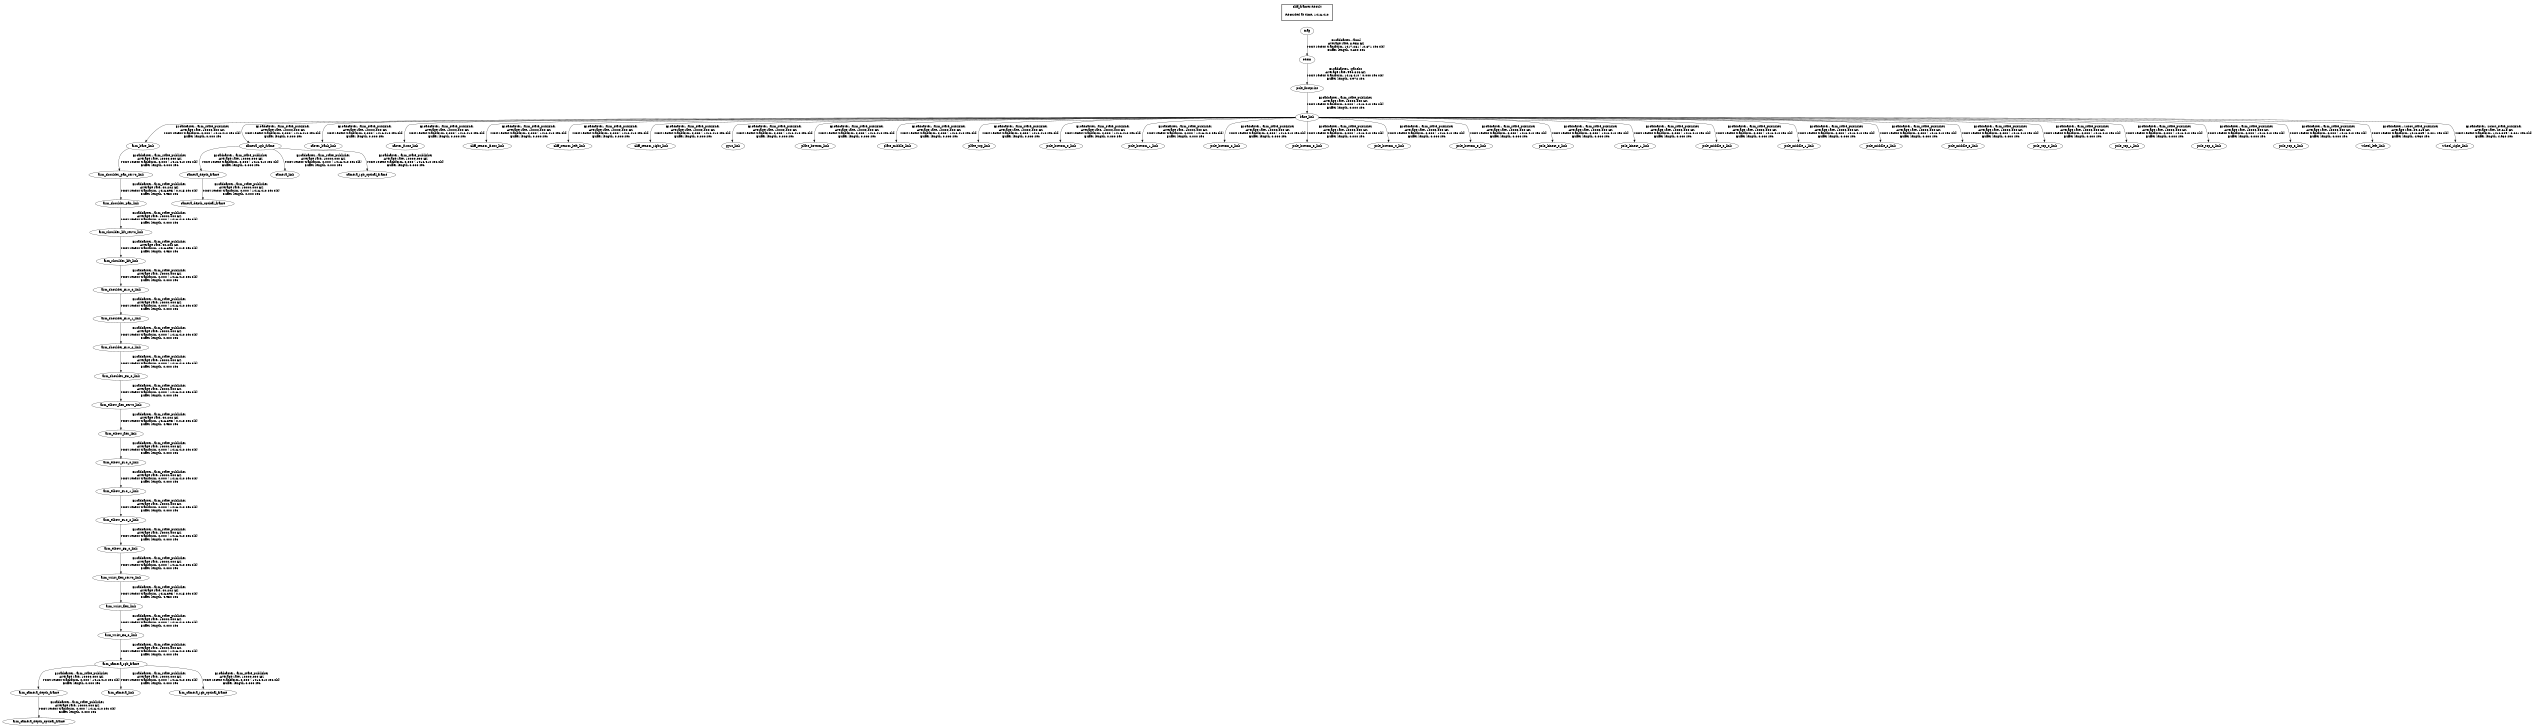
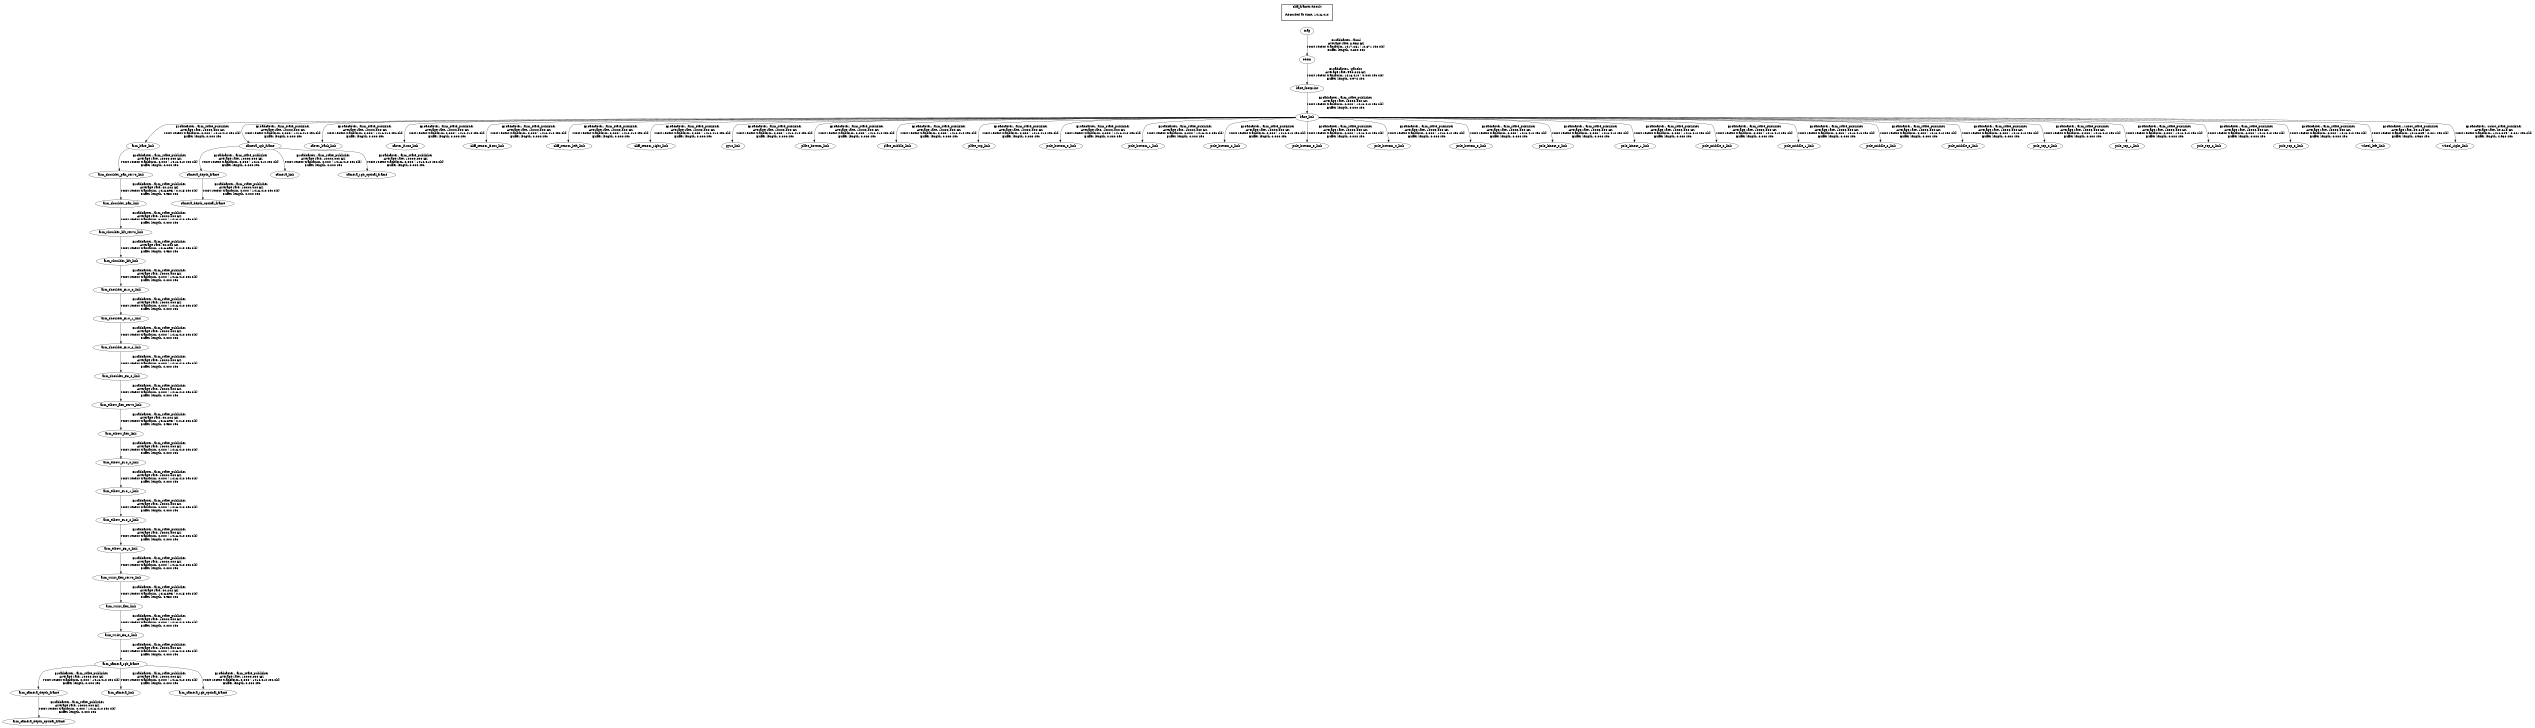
(1307, 89) -> (1307, 89)
